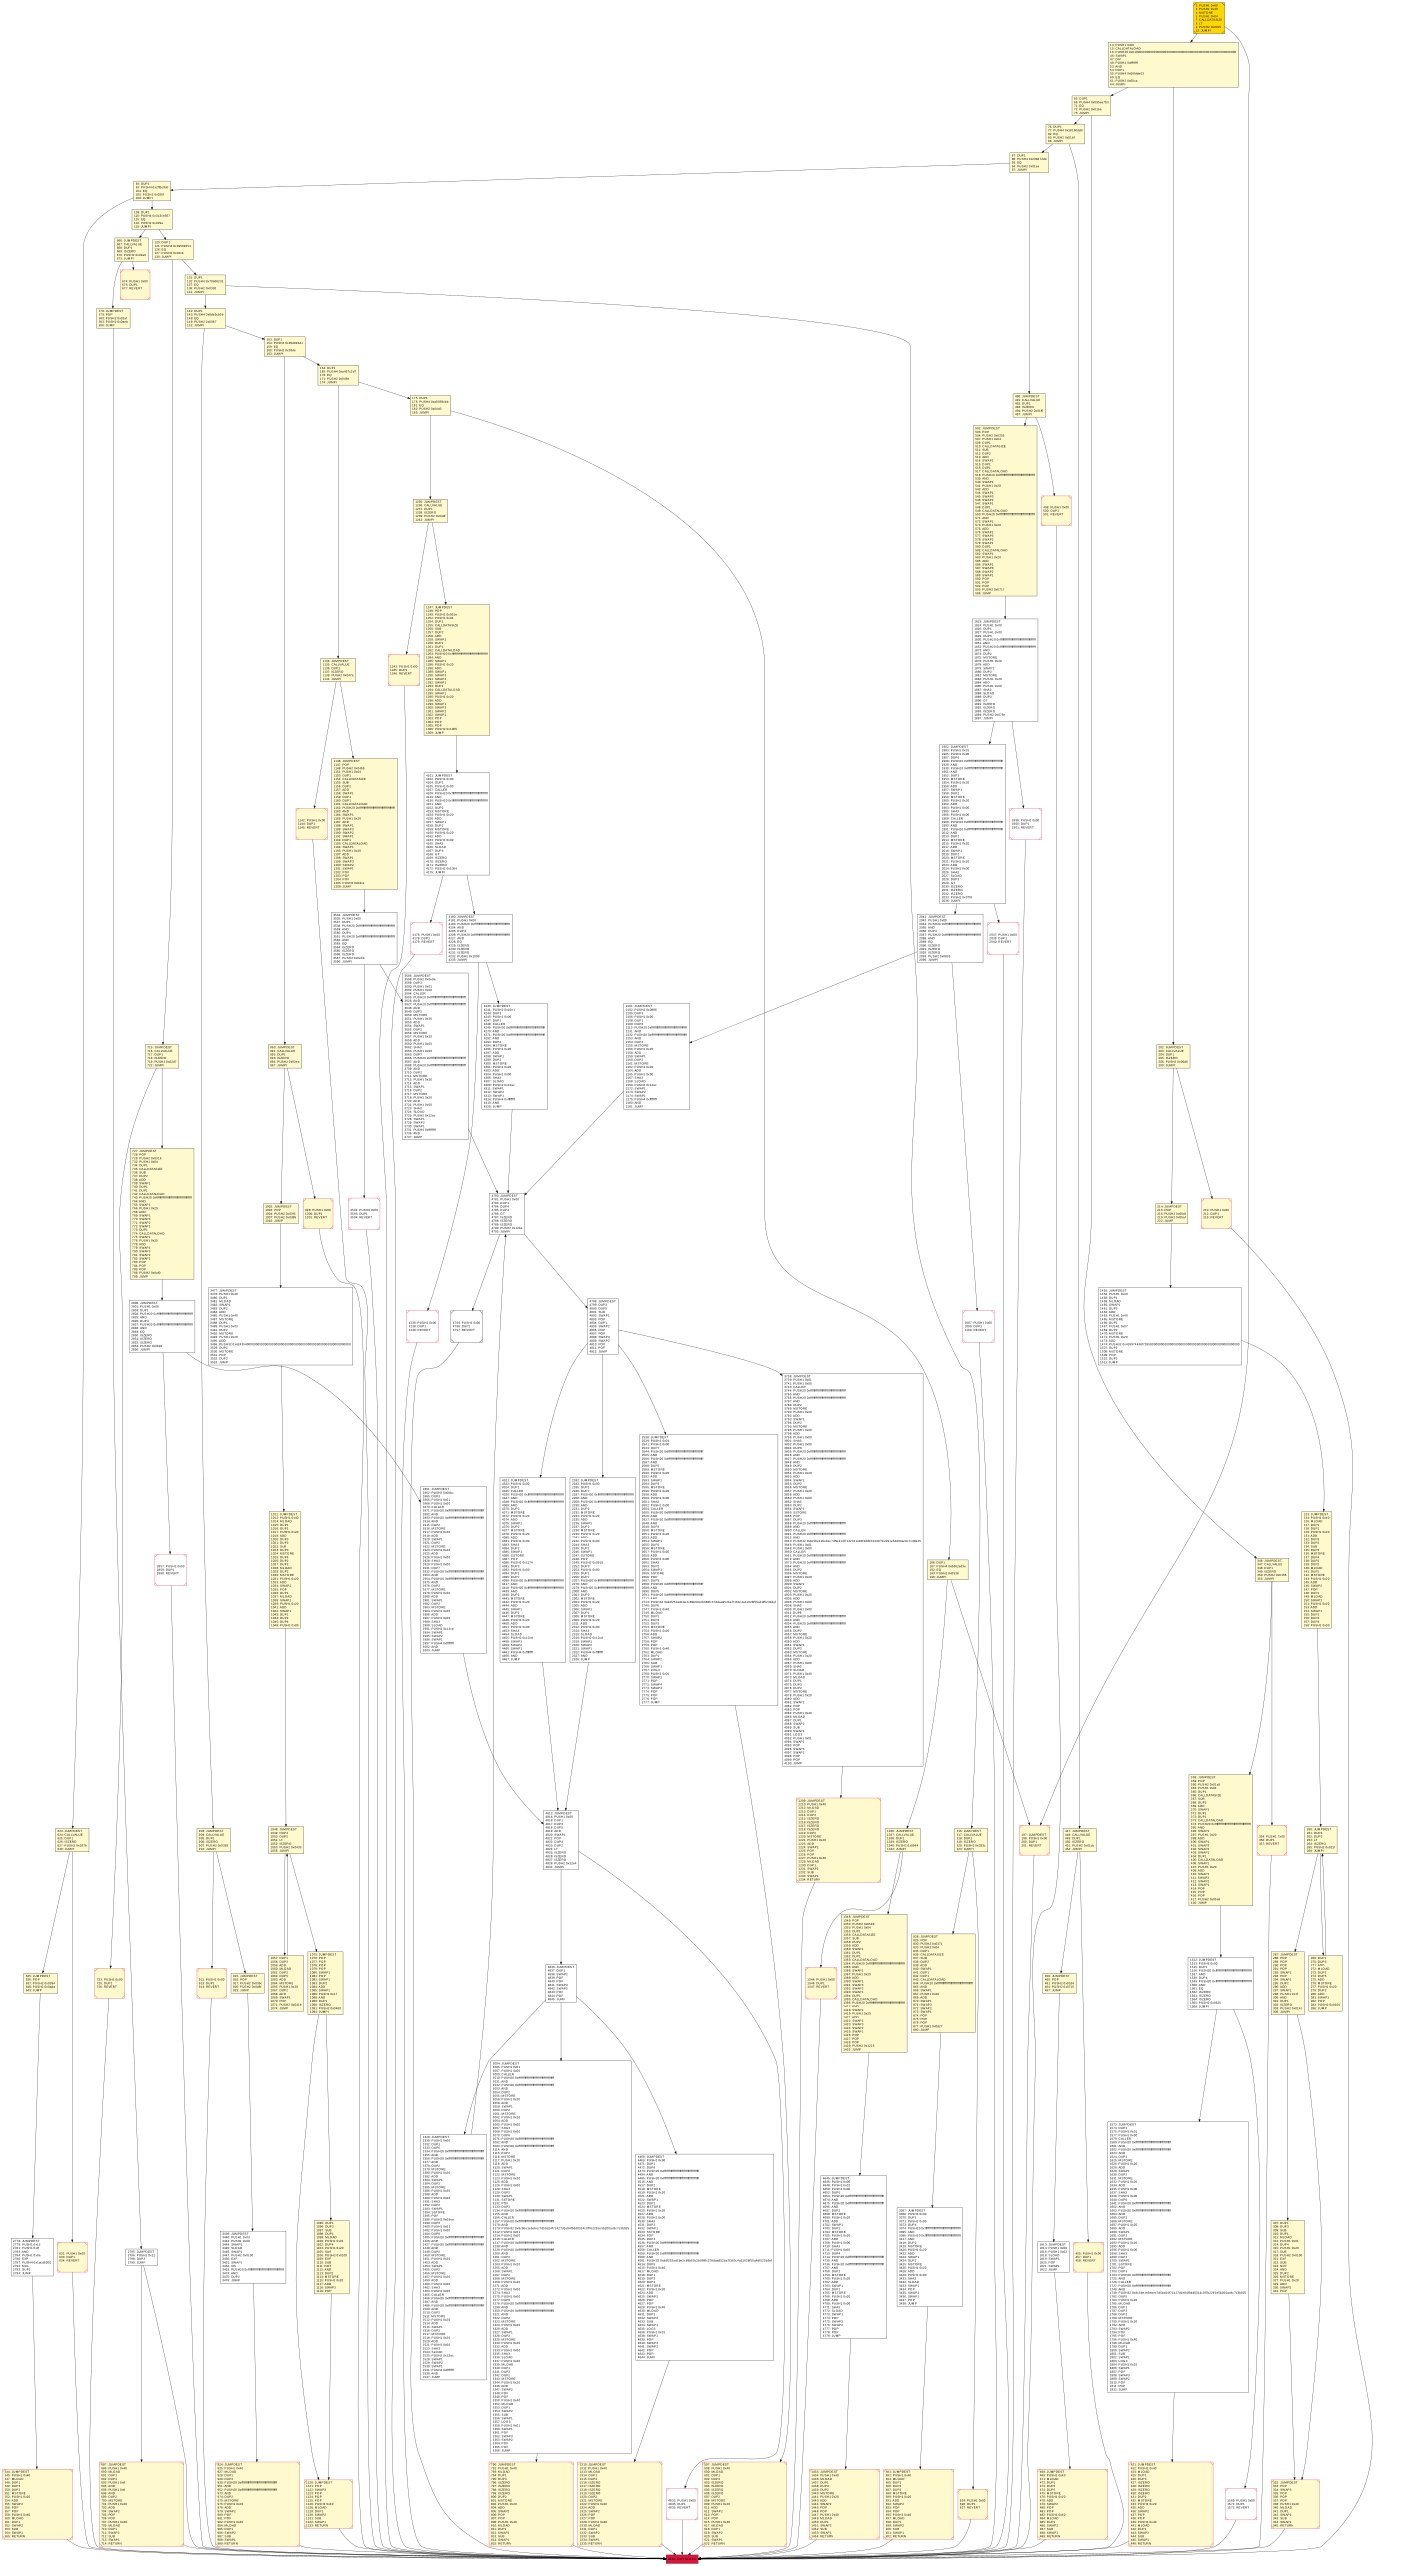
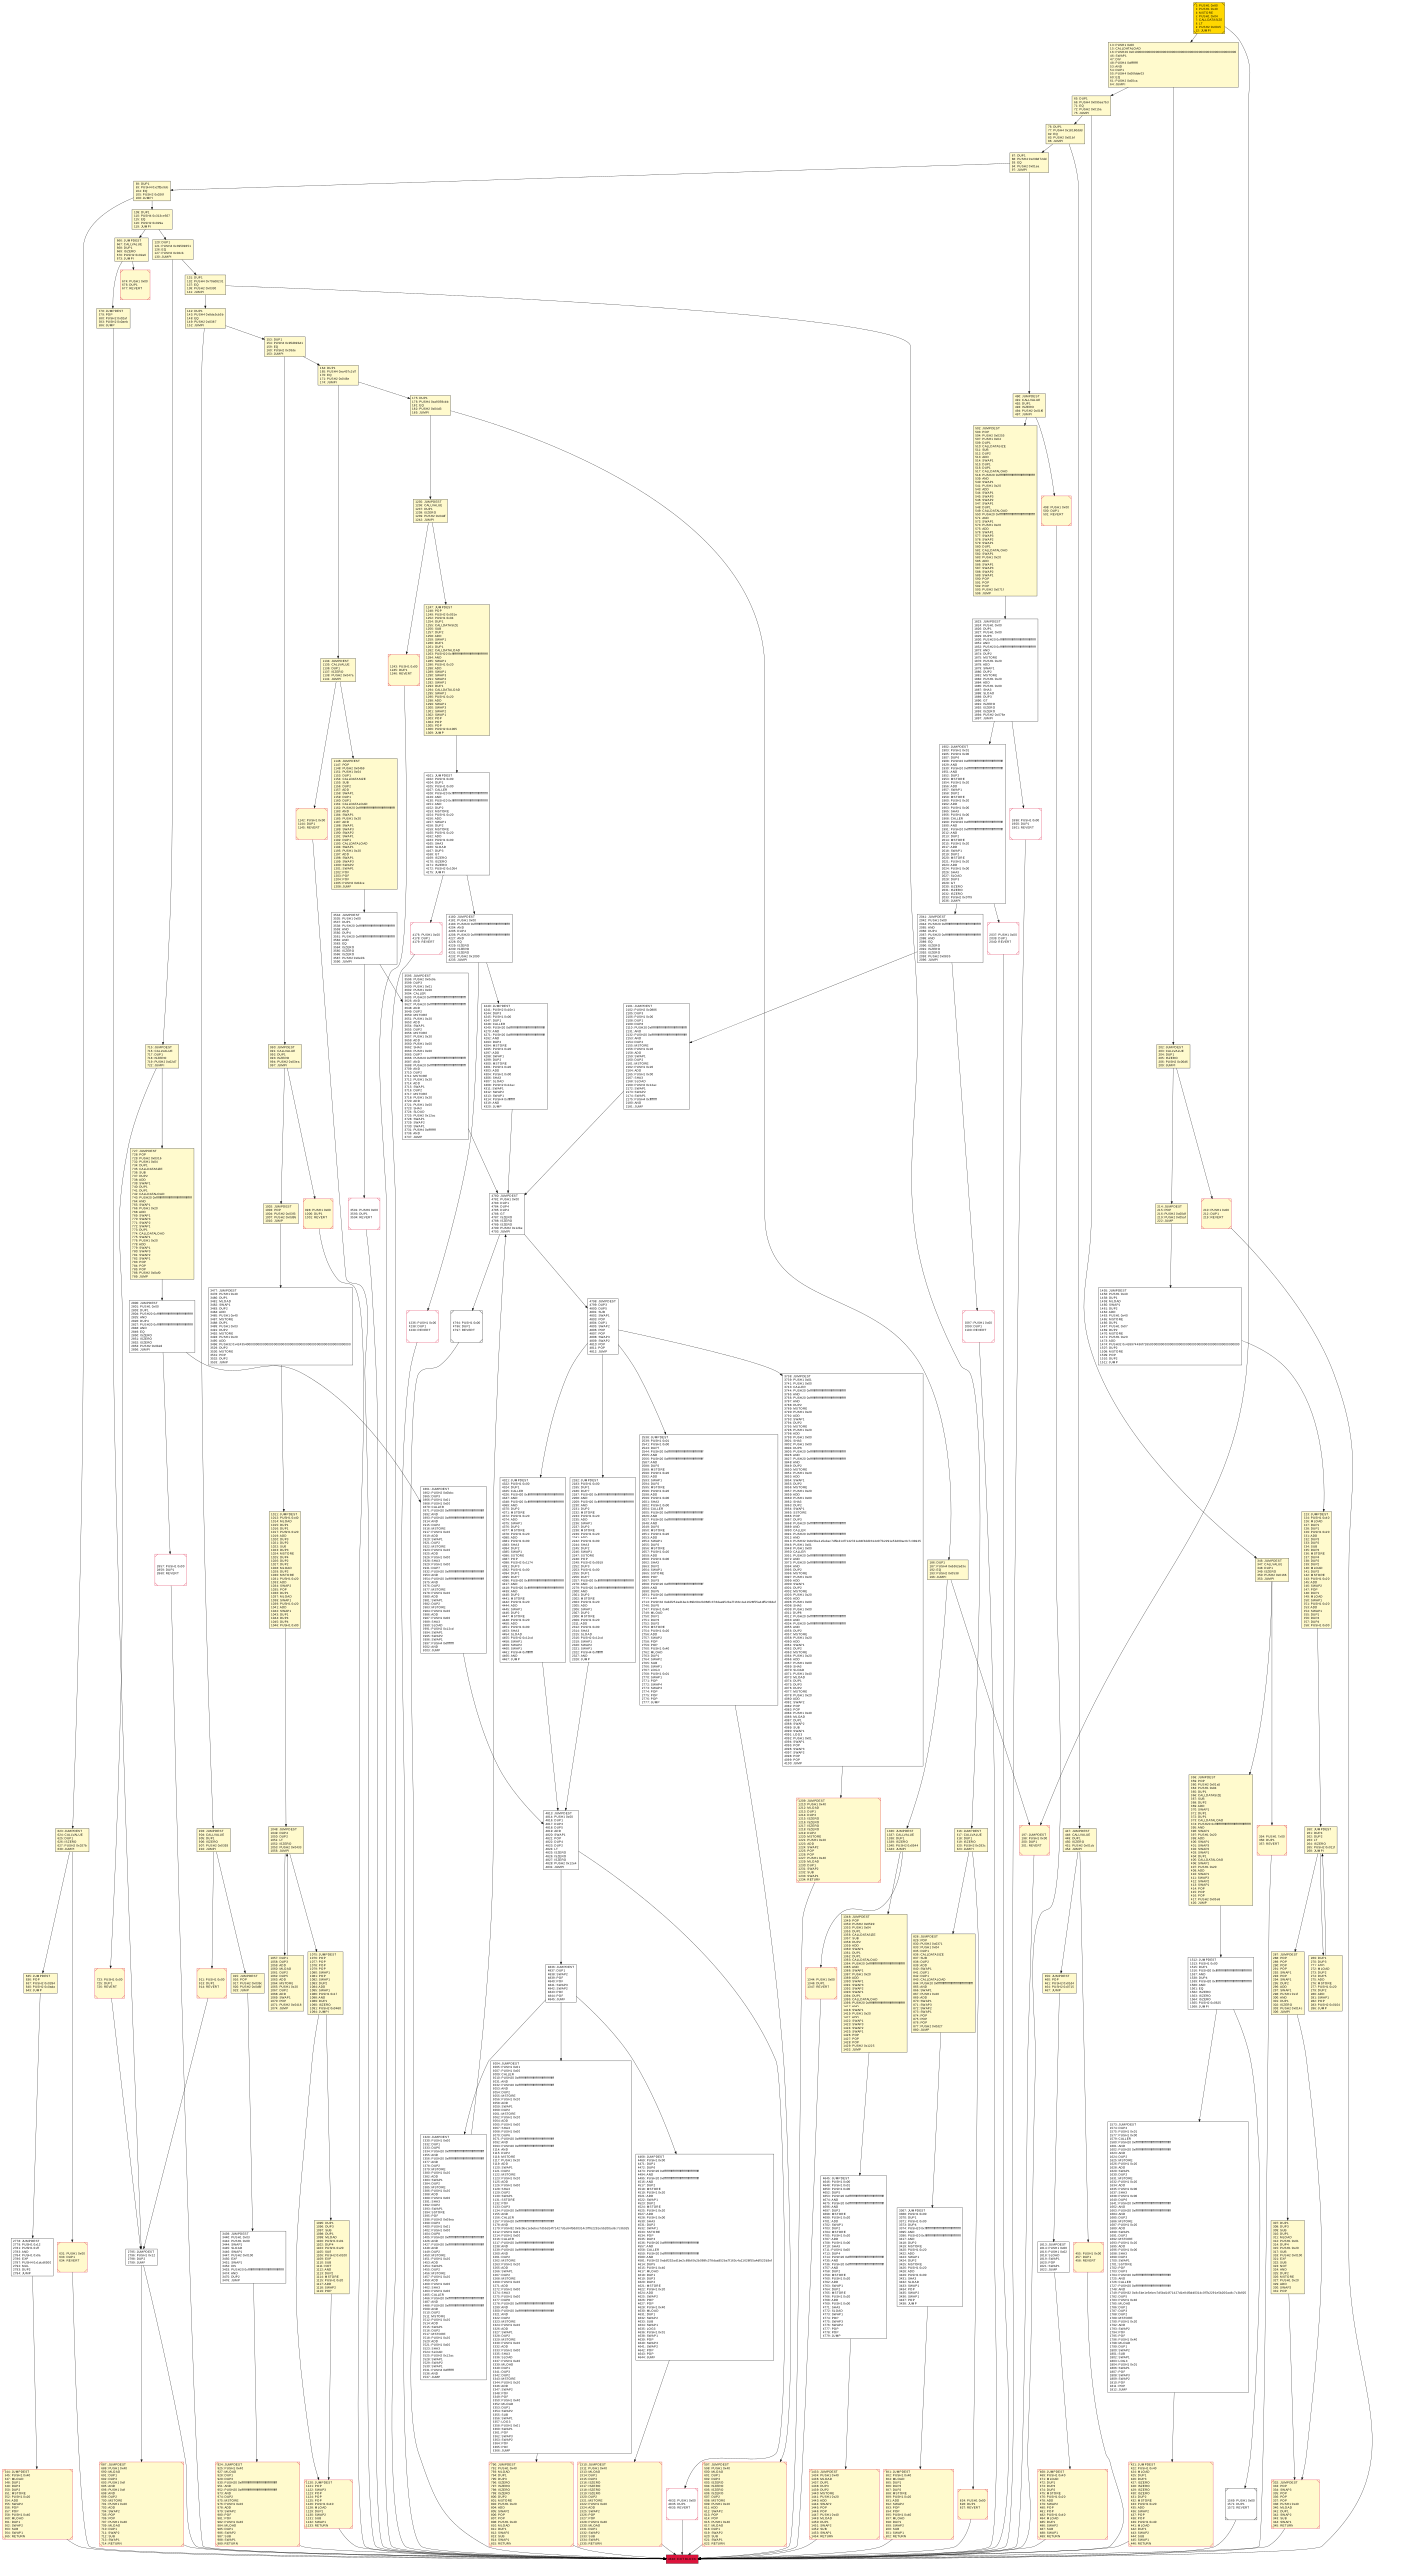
(206, 2498) -> (176, 2122)
(1241, 2504) -> (1241, 2504)
(93, 2528) -> (126, 2122)
